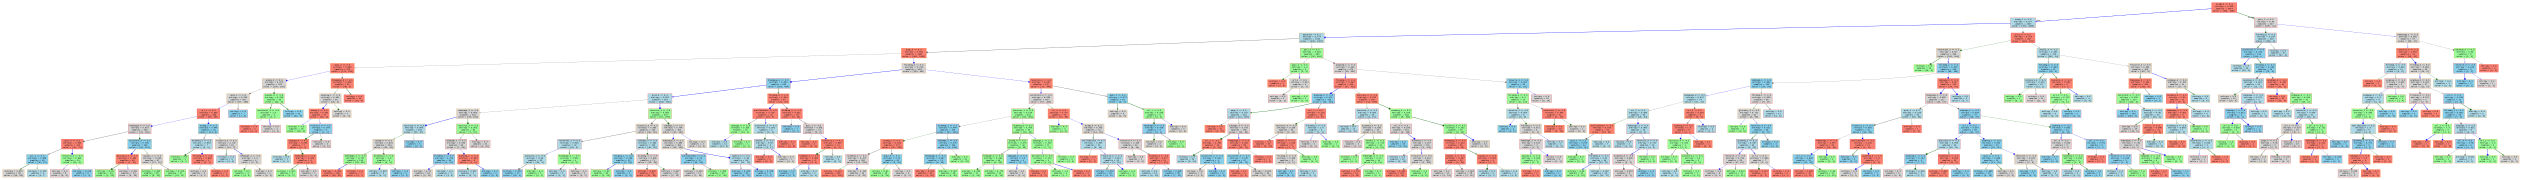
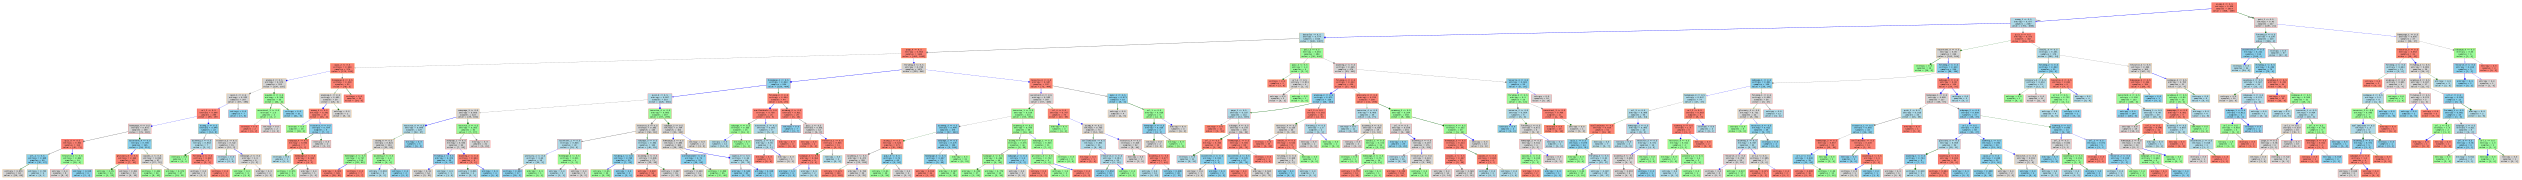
(2177, 99) -> (2177, 99)
(2152, 121) -> (2164, 121)
